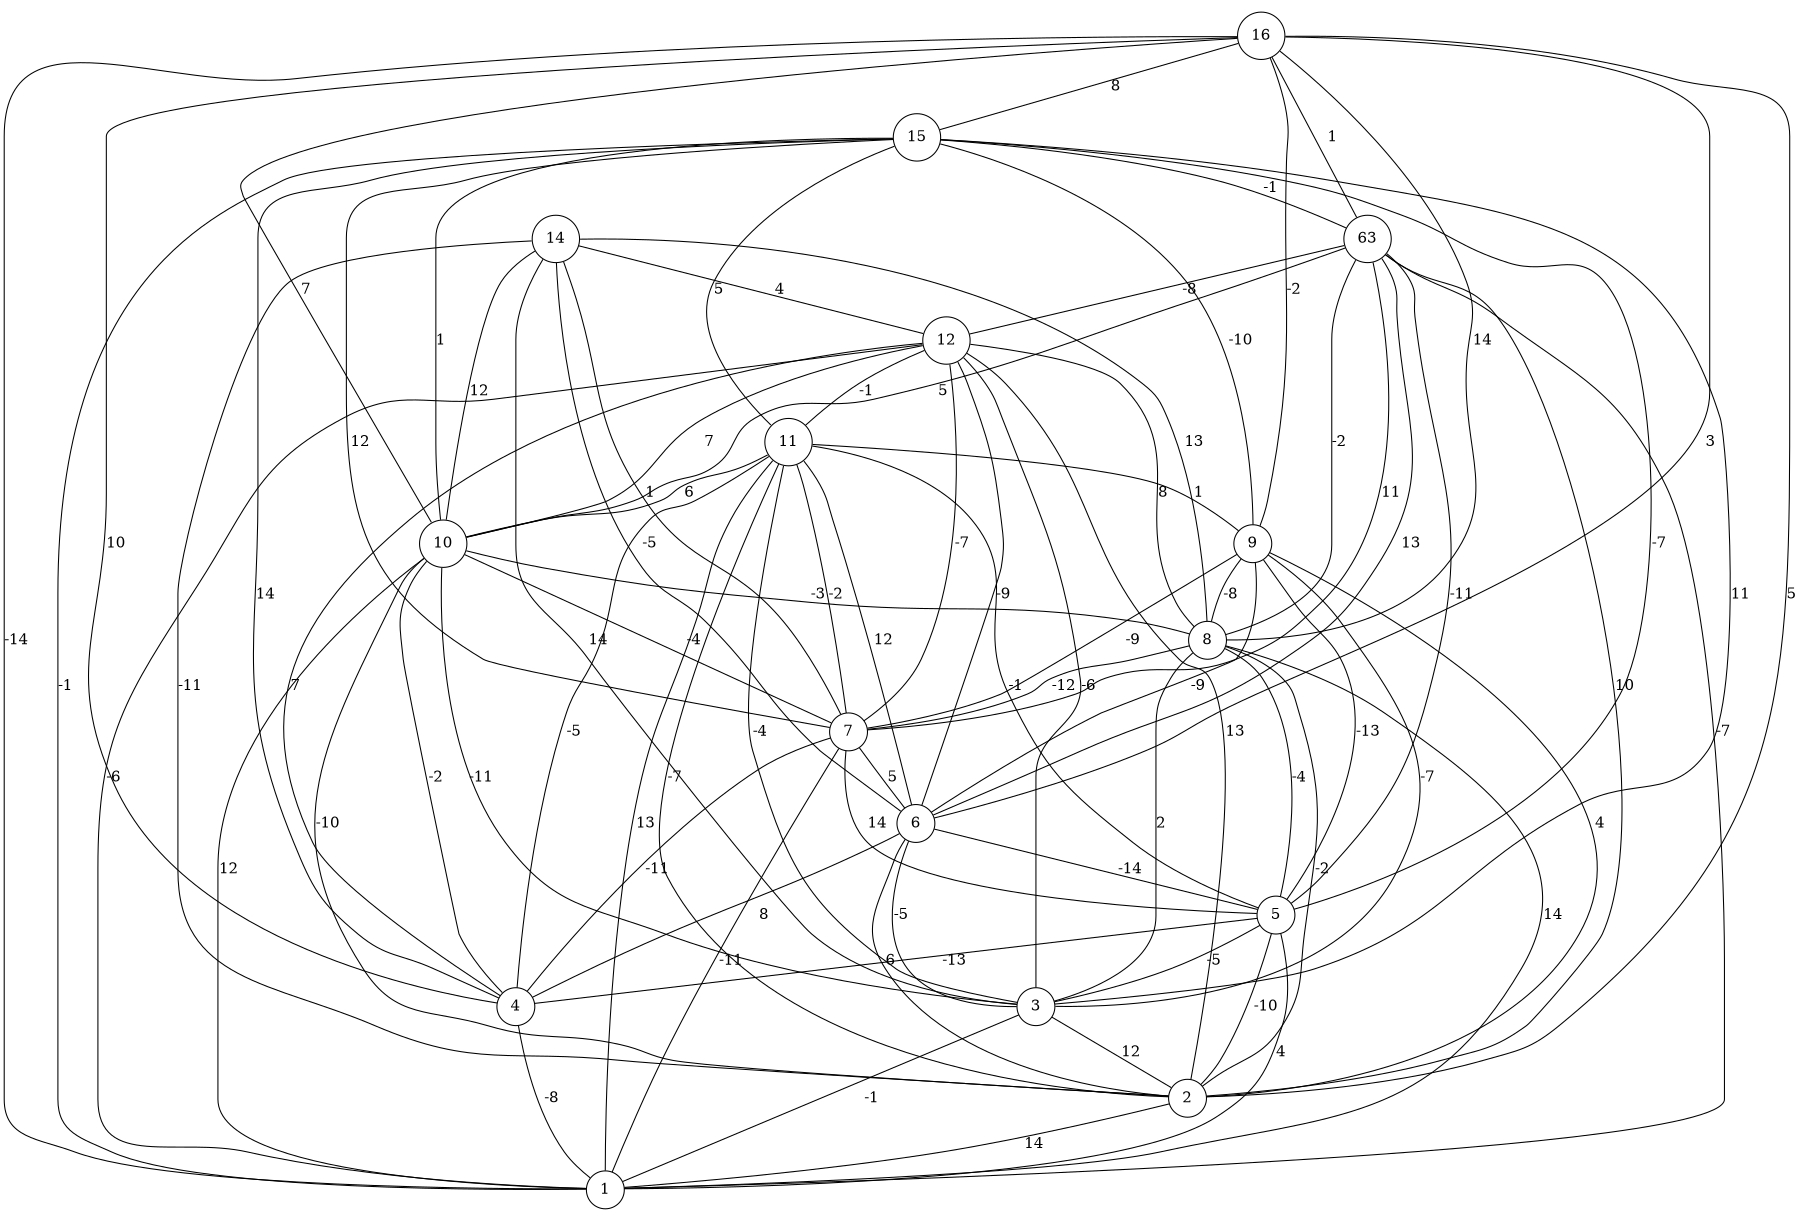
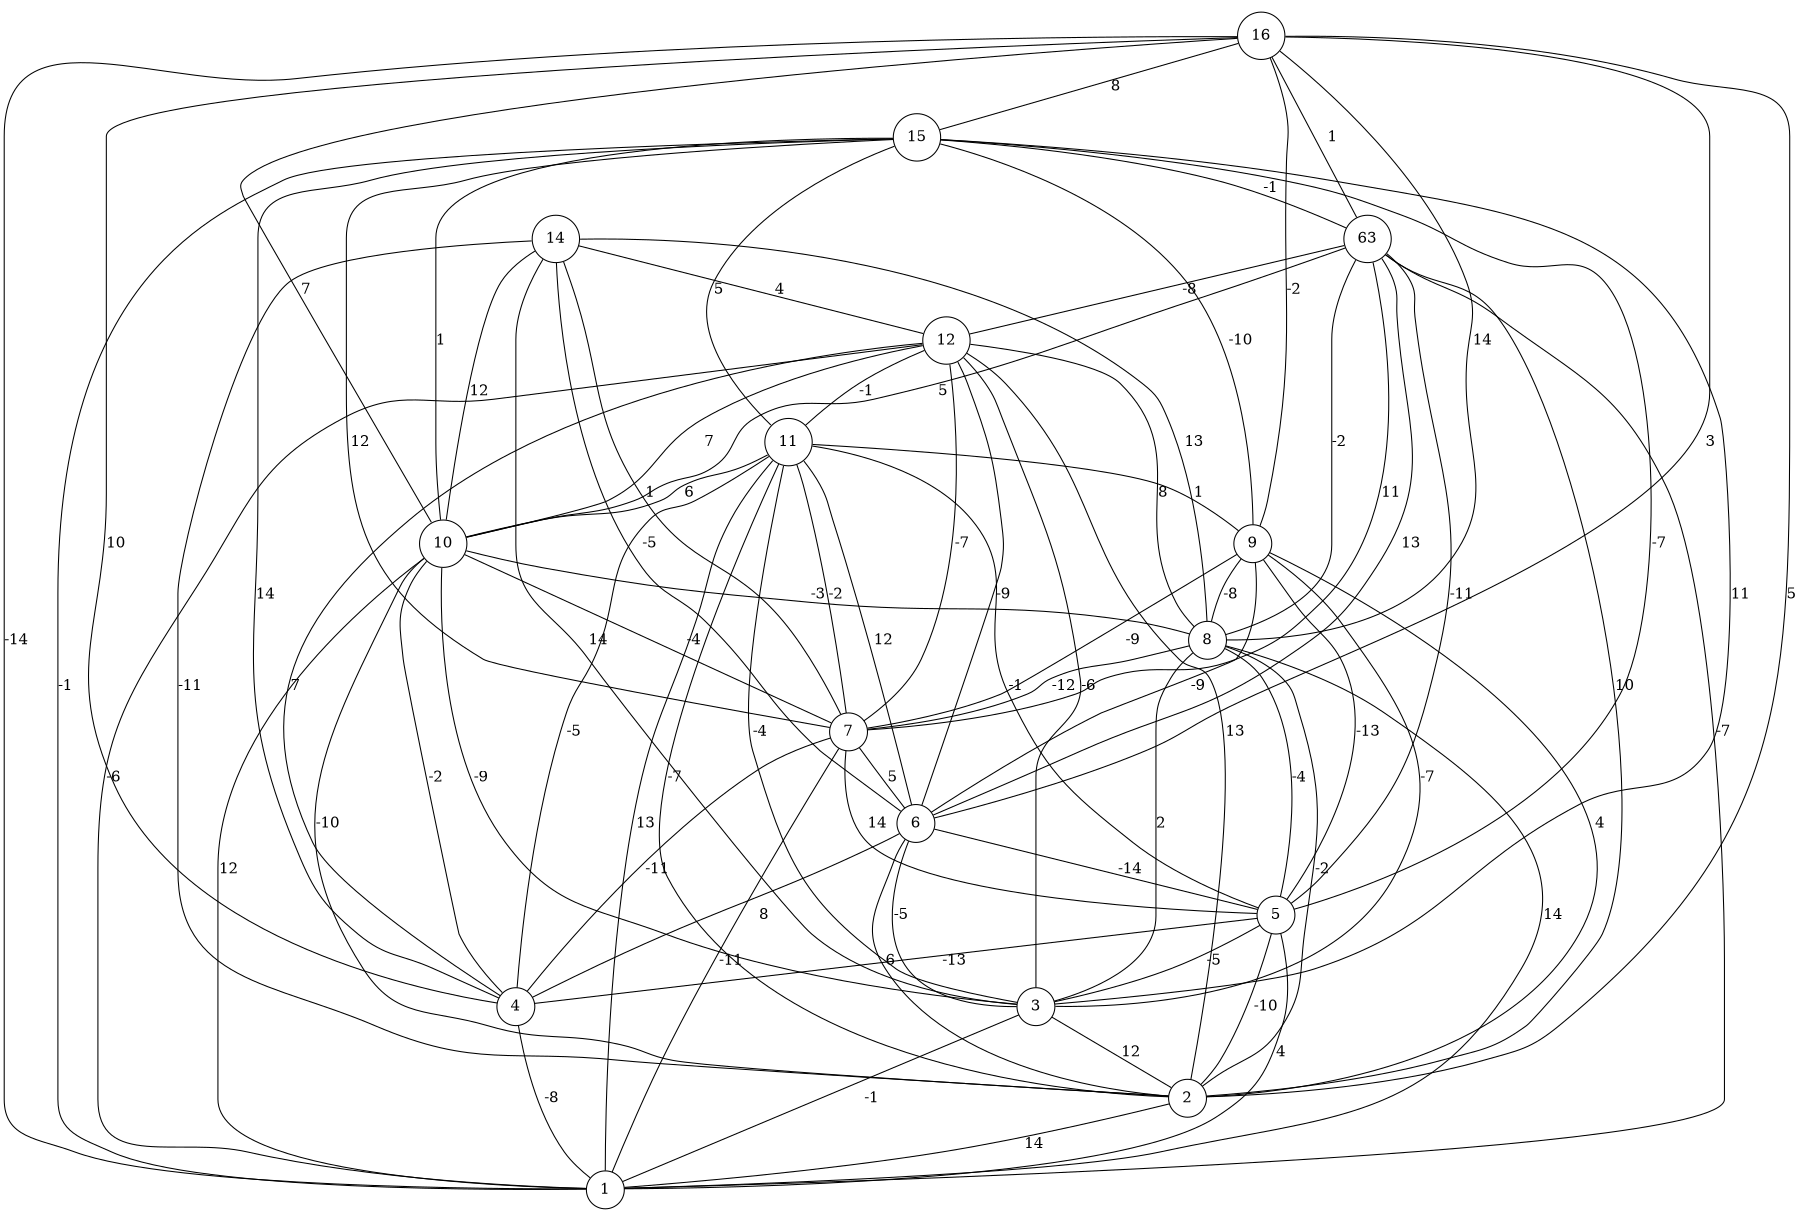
(481, 778) -> (481, 778)
